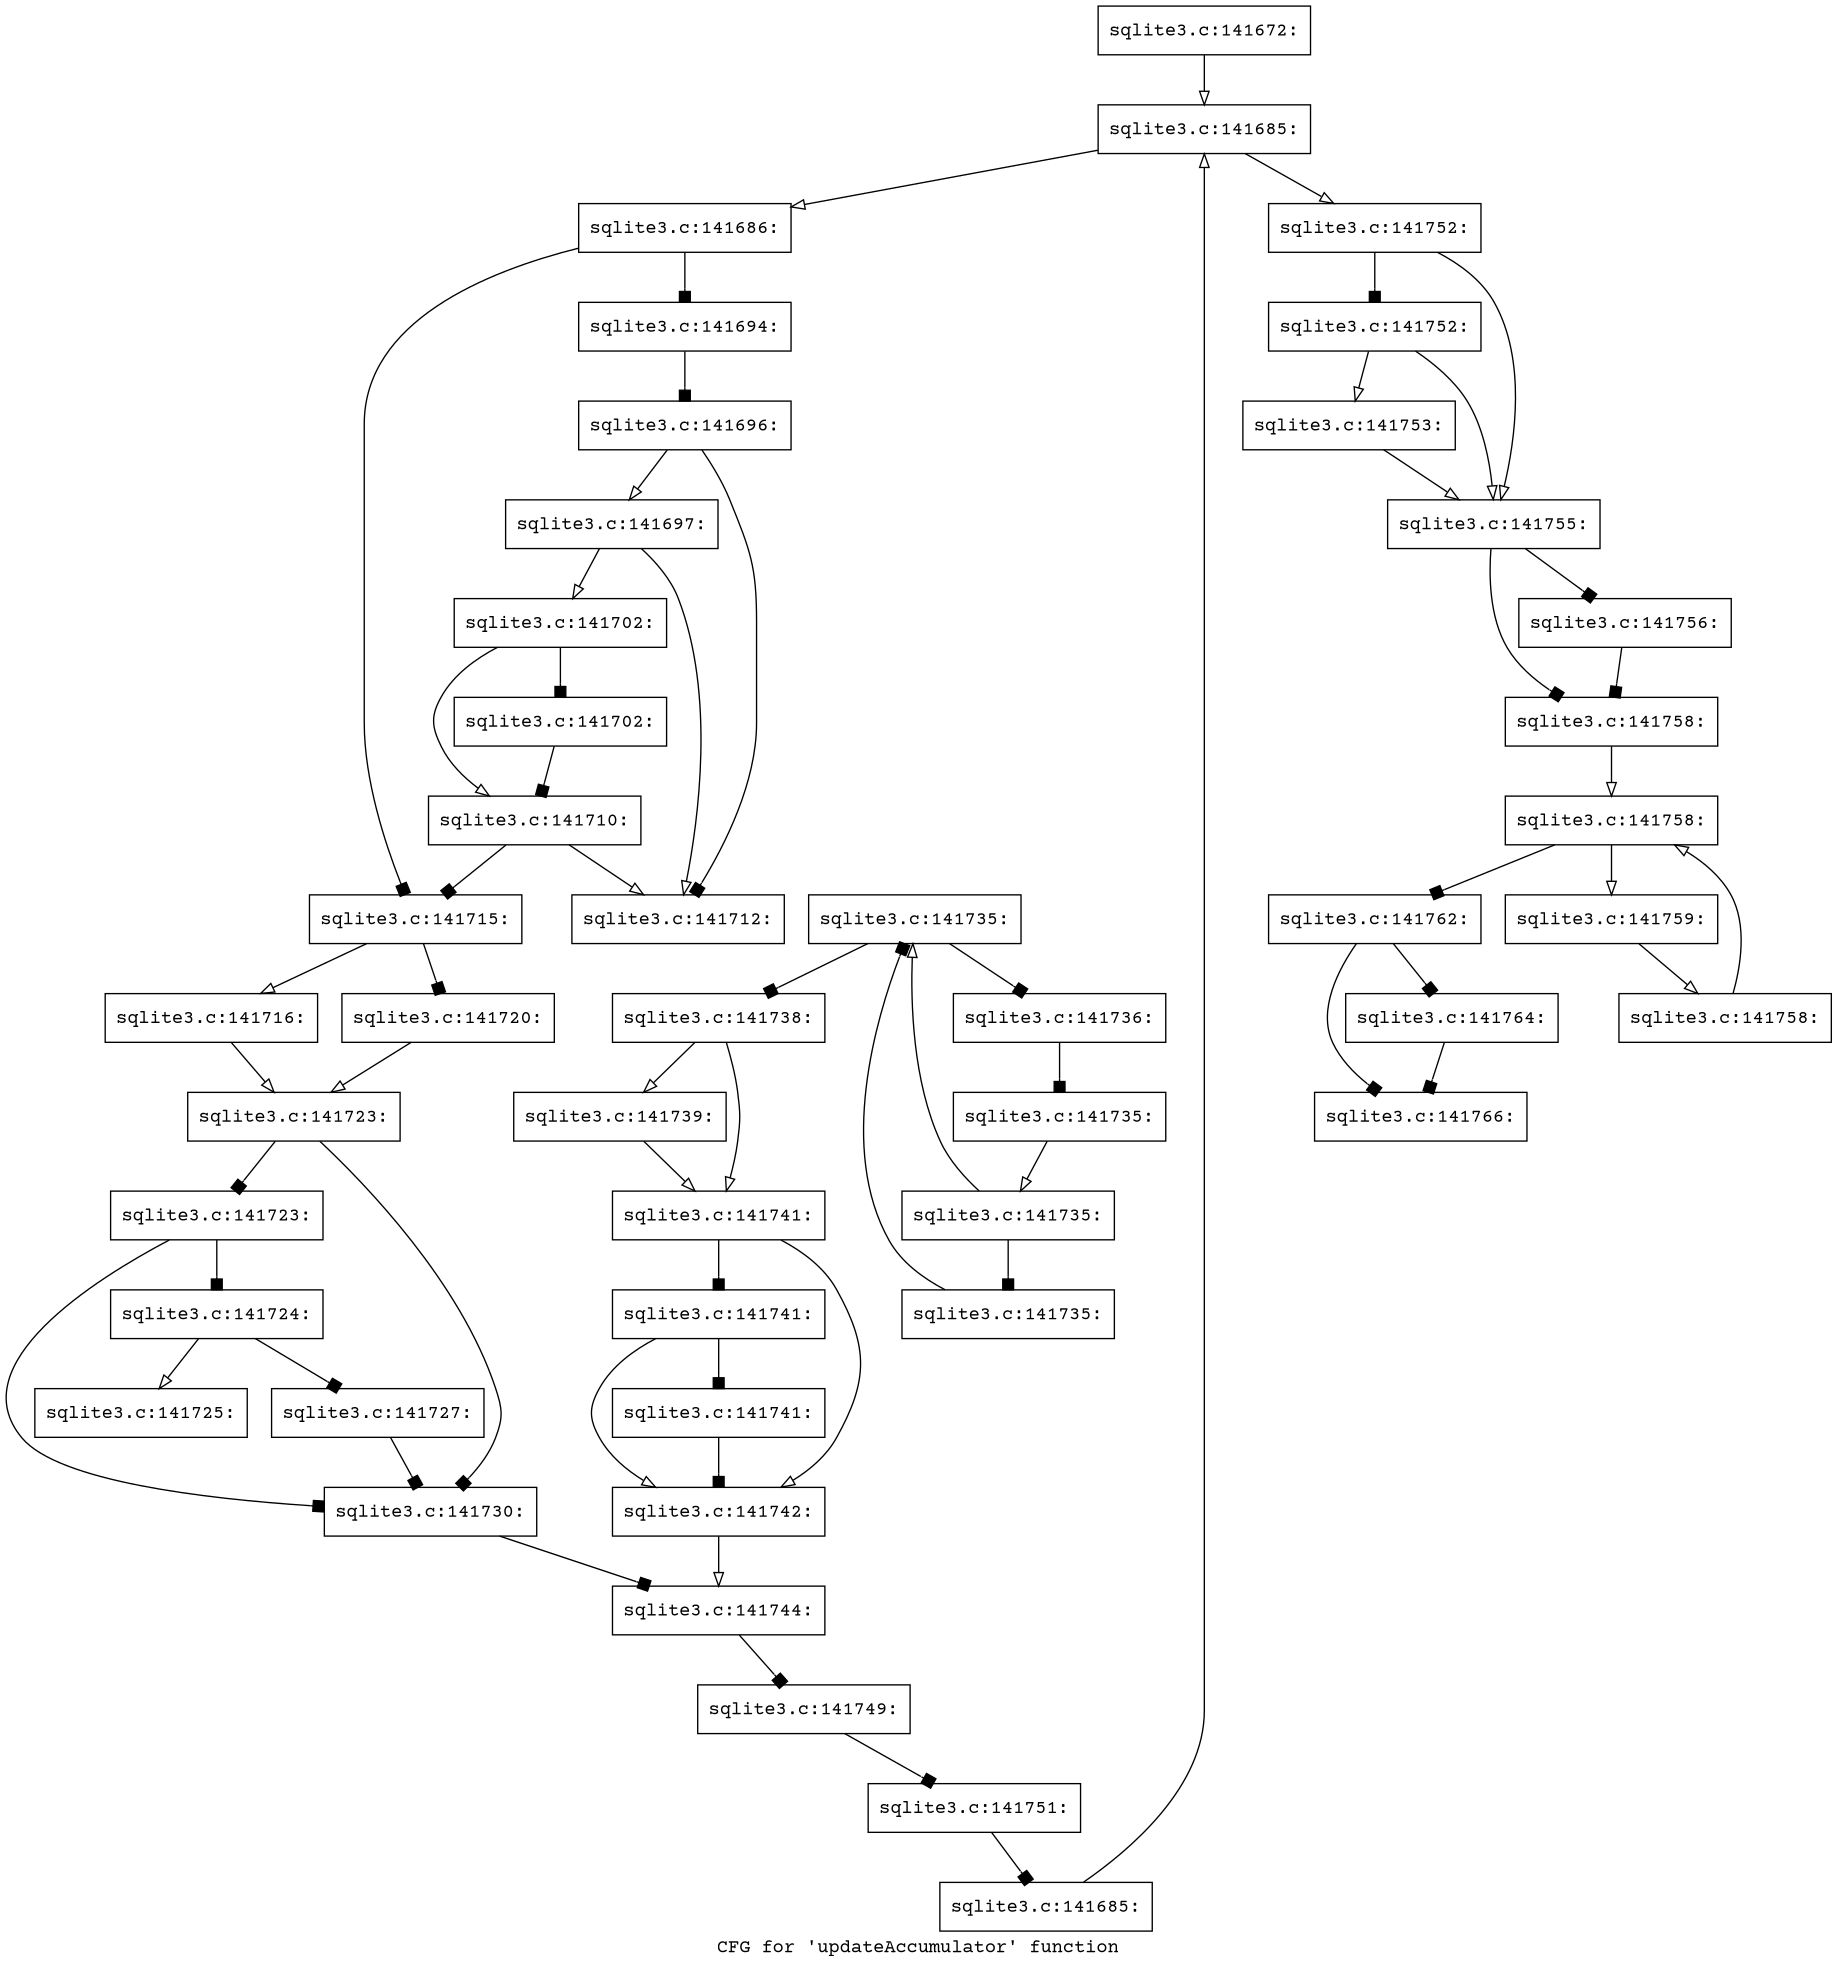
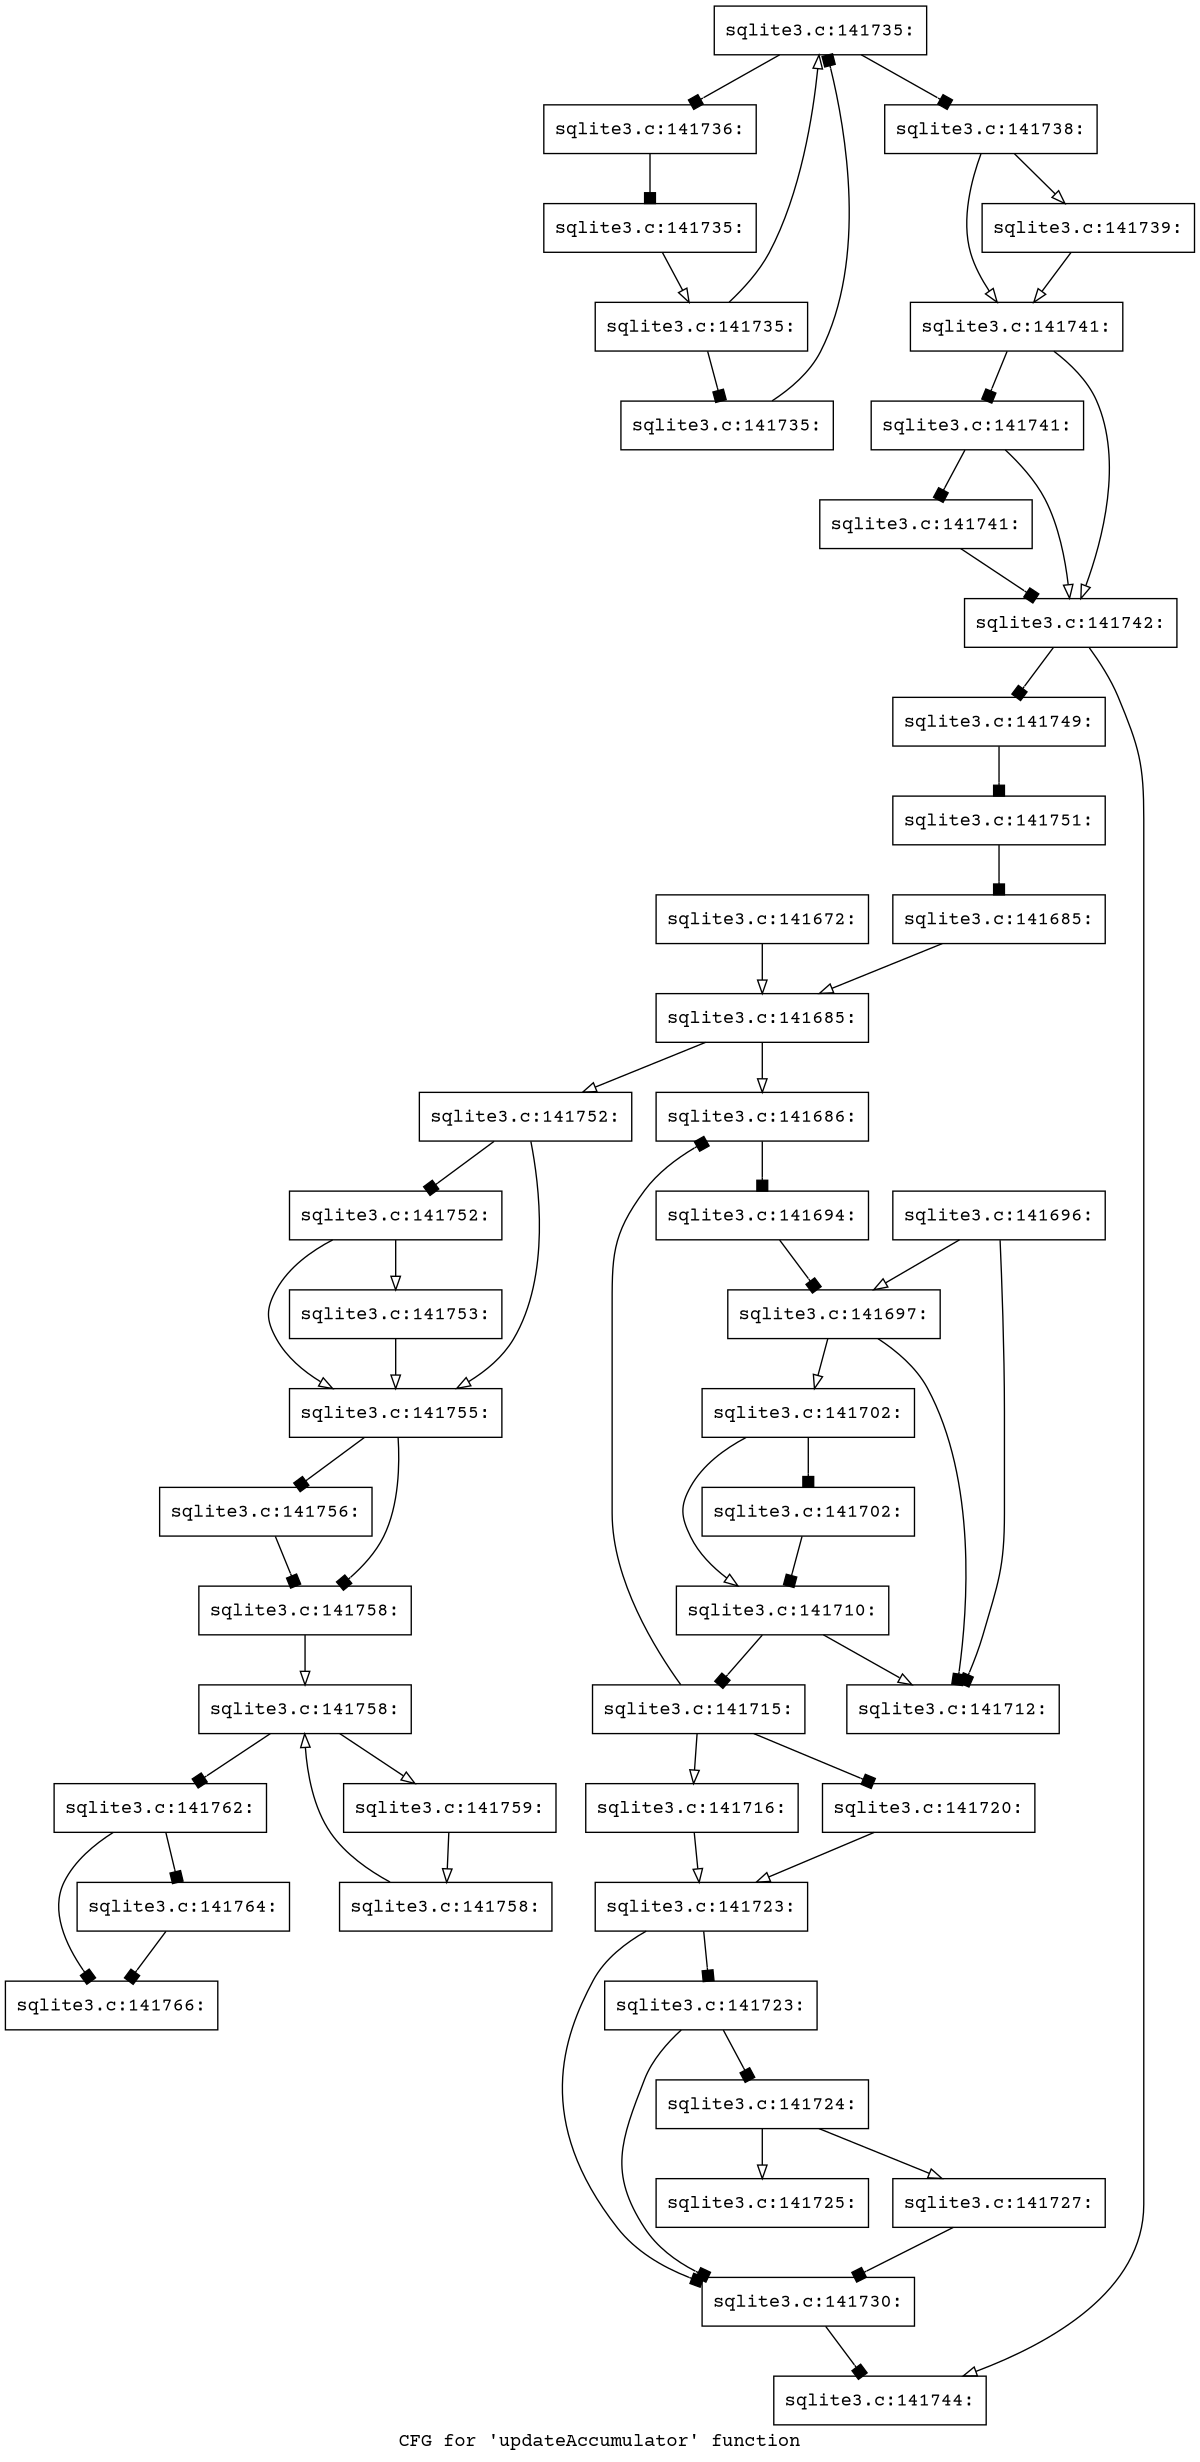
(685, 369) -> (794, 1259)
(364, 506) -> (612, 1409)
(700, 708) -> (960, 1492)
(291, 1360) -> (874, 2151)
(757, 1655) -> (1039, 667)
